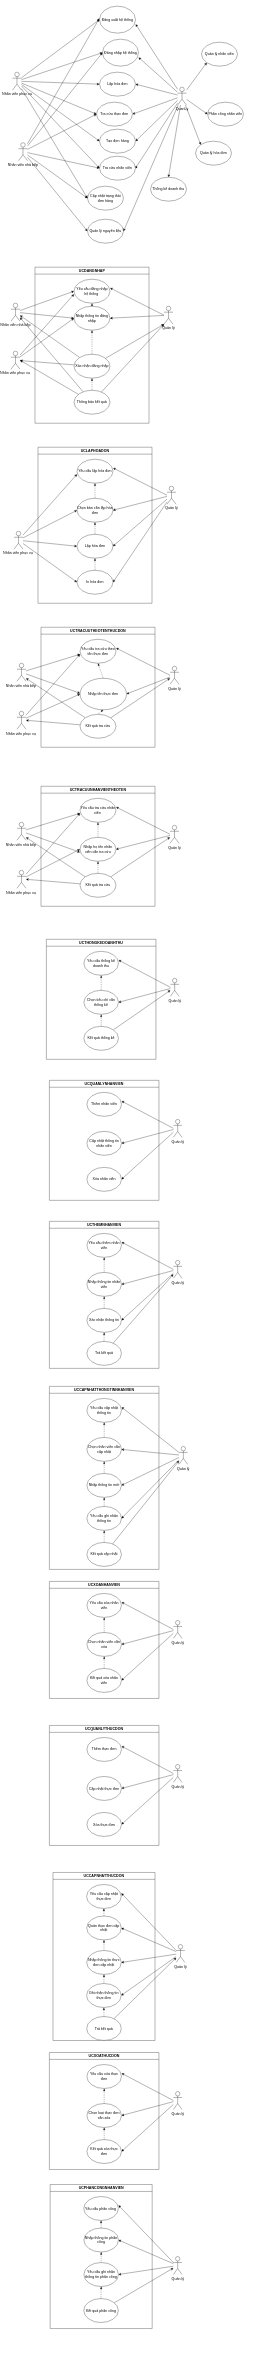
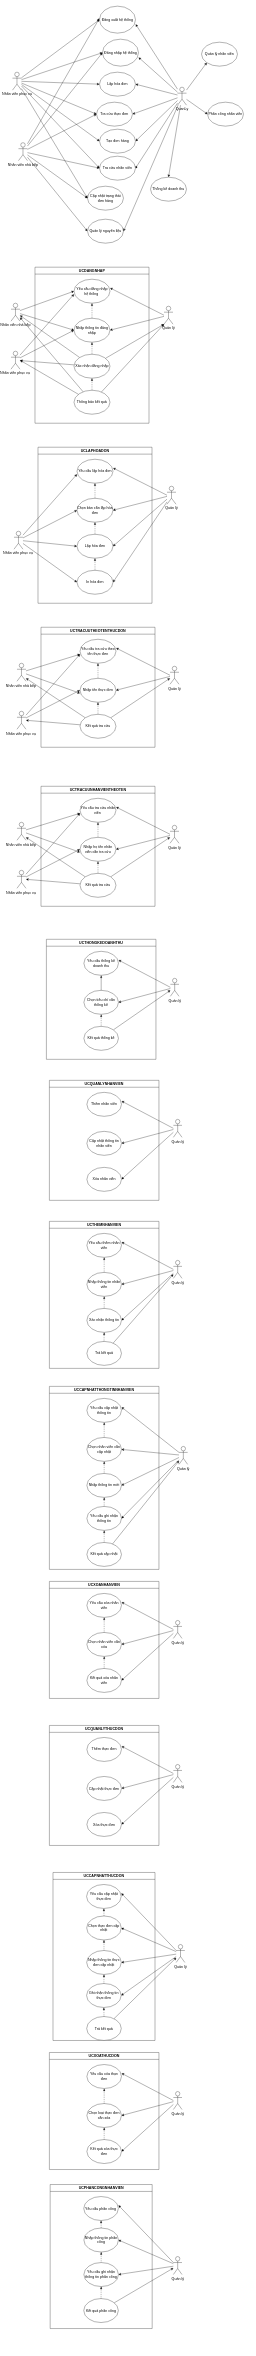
(199, 141) -> none
(213, 153) -> none
(92, 318) -> (92, 330)
(103, 694) -> (98, 690)
(101, 984) -> (101, 984)
(104, 1928) -> (104, 1928)
